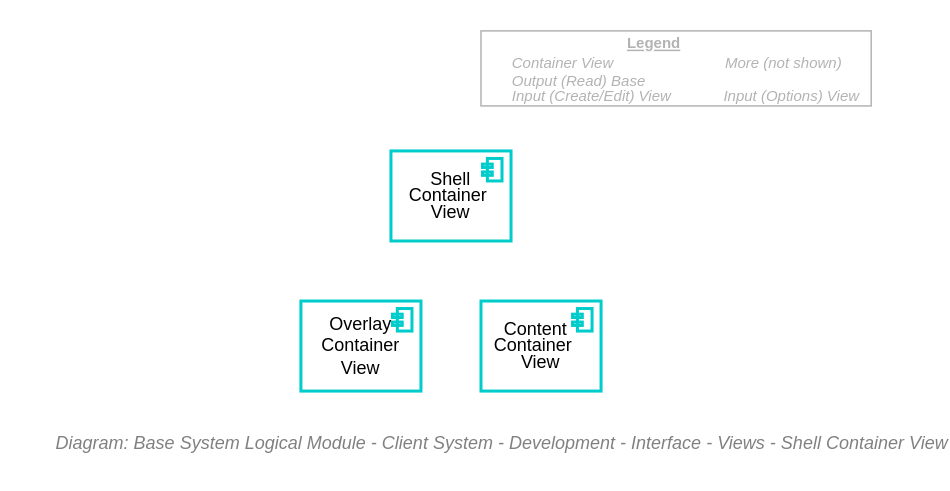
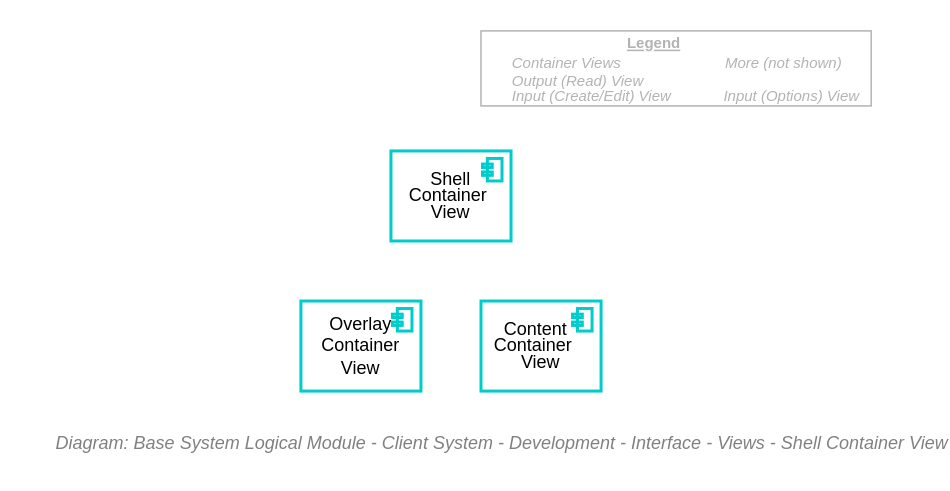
(565, 62) -> (569, 62)
(584, 80) -> (582, 80)
